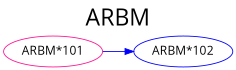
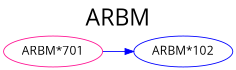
(53, 52) -> (53, 52)
